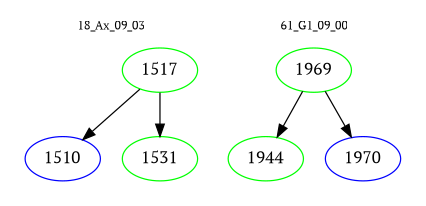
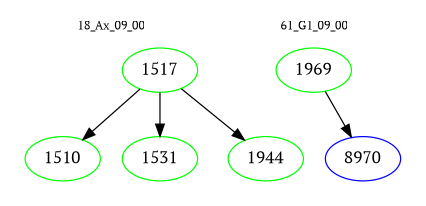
(111, 26) -> (111, 26)
(293, 109) -> (200, 104)
(63, 159) -> (63, 159)
(363, 159) -> (363, 159)
